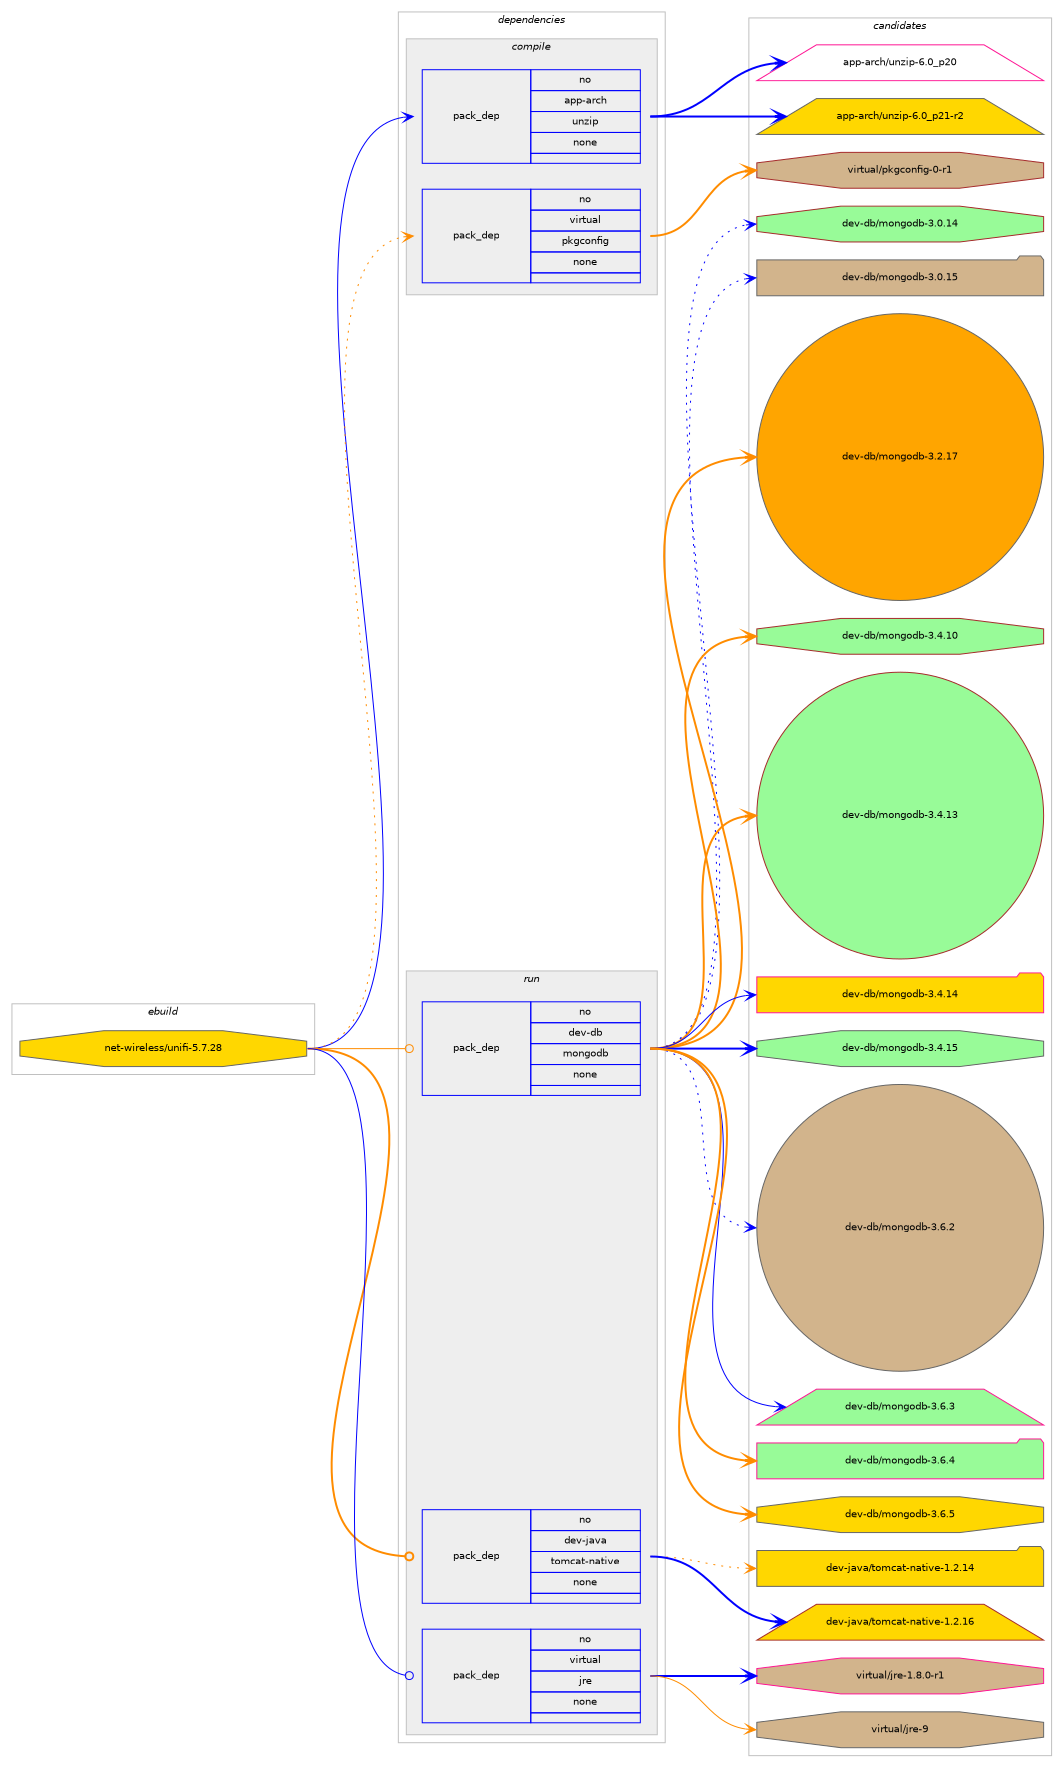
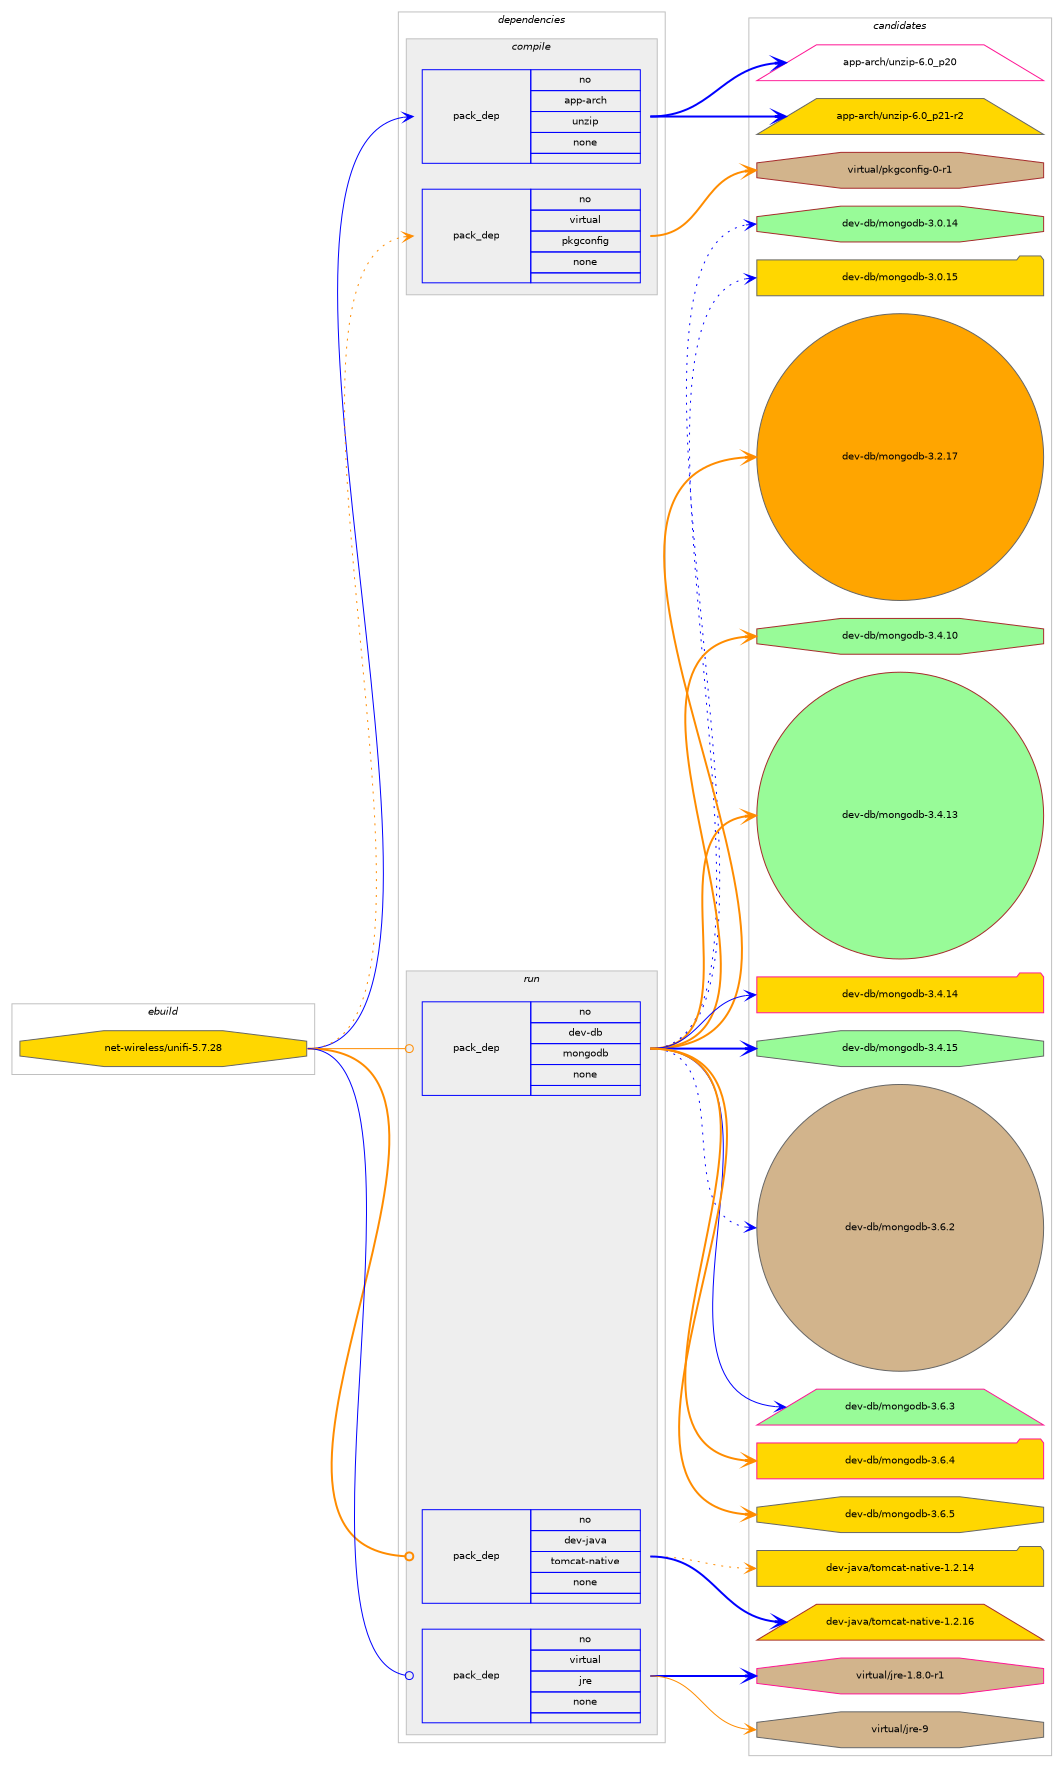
(900, 278) -> (900, 278)
(900, 1461) -> (900, 1461)
